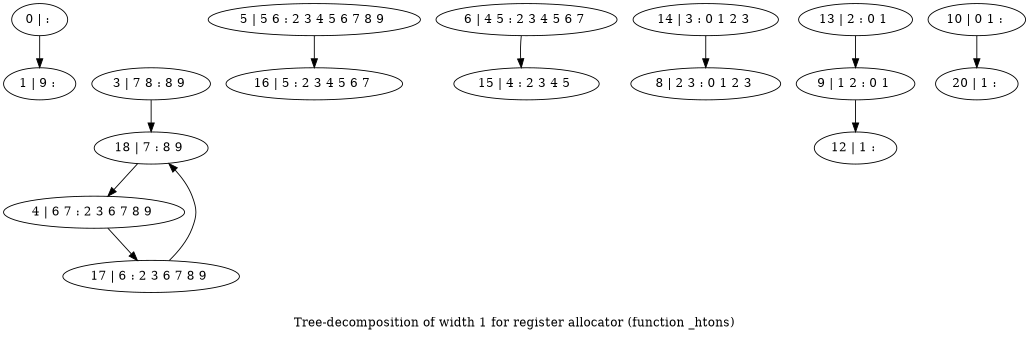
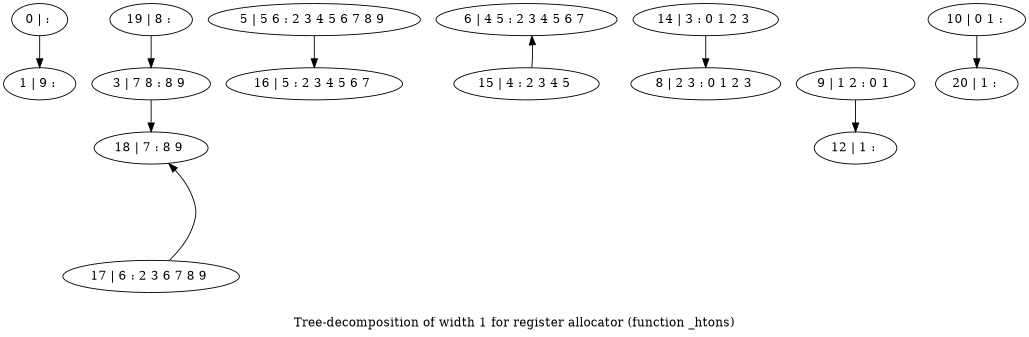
none -> (151, 20)
(856, 20) -> none
(521, 47) -> (532, 56)
(94, 212) -> none
